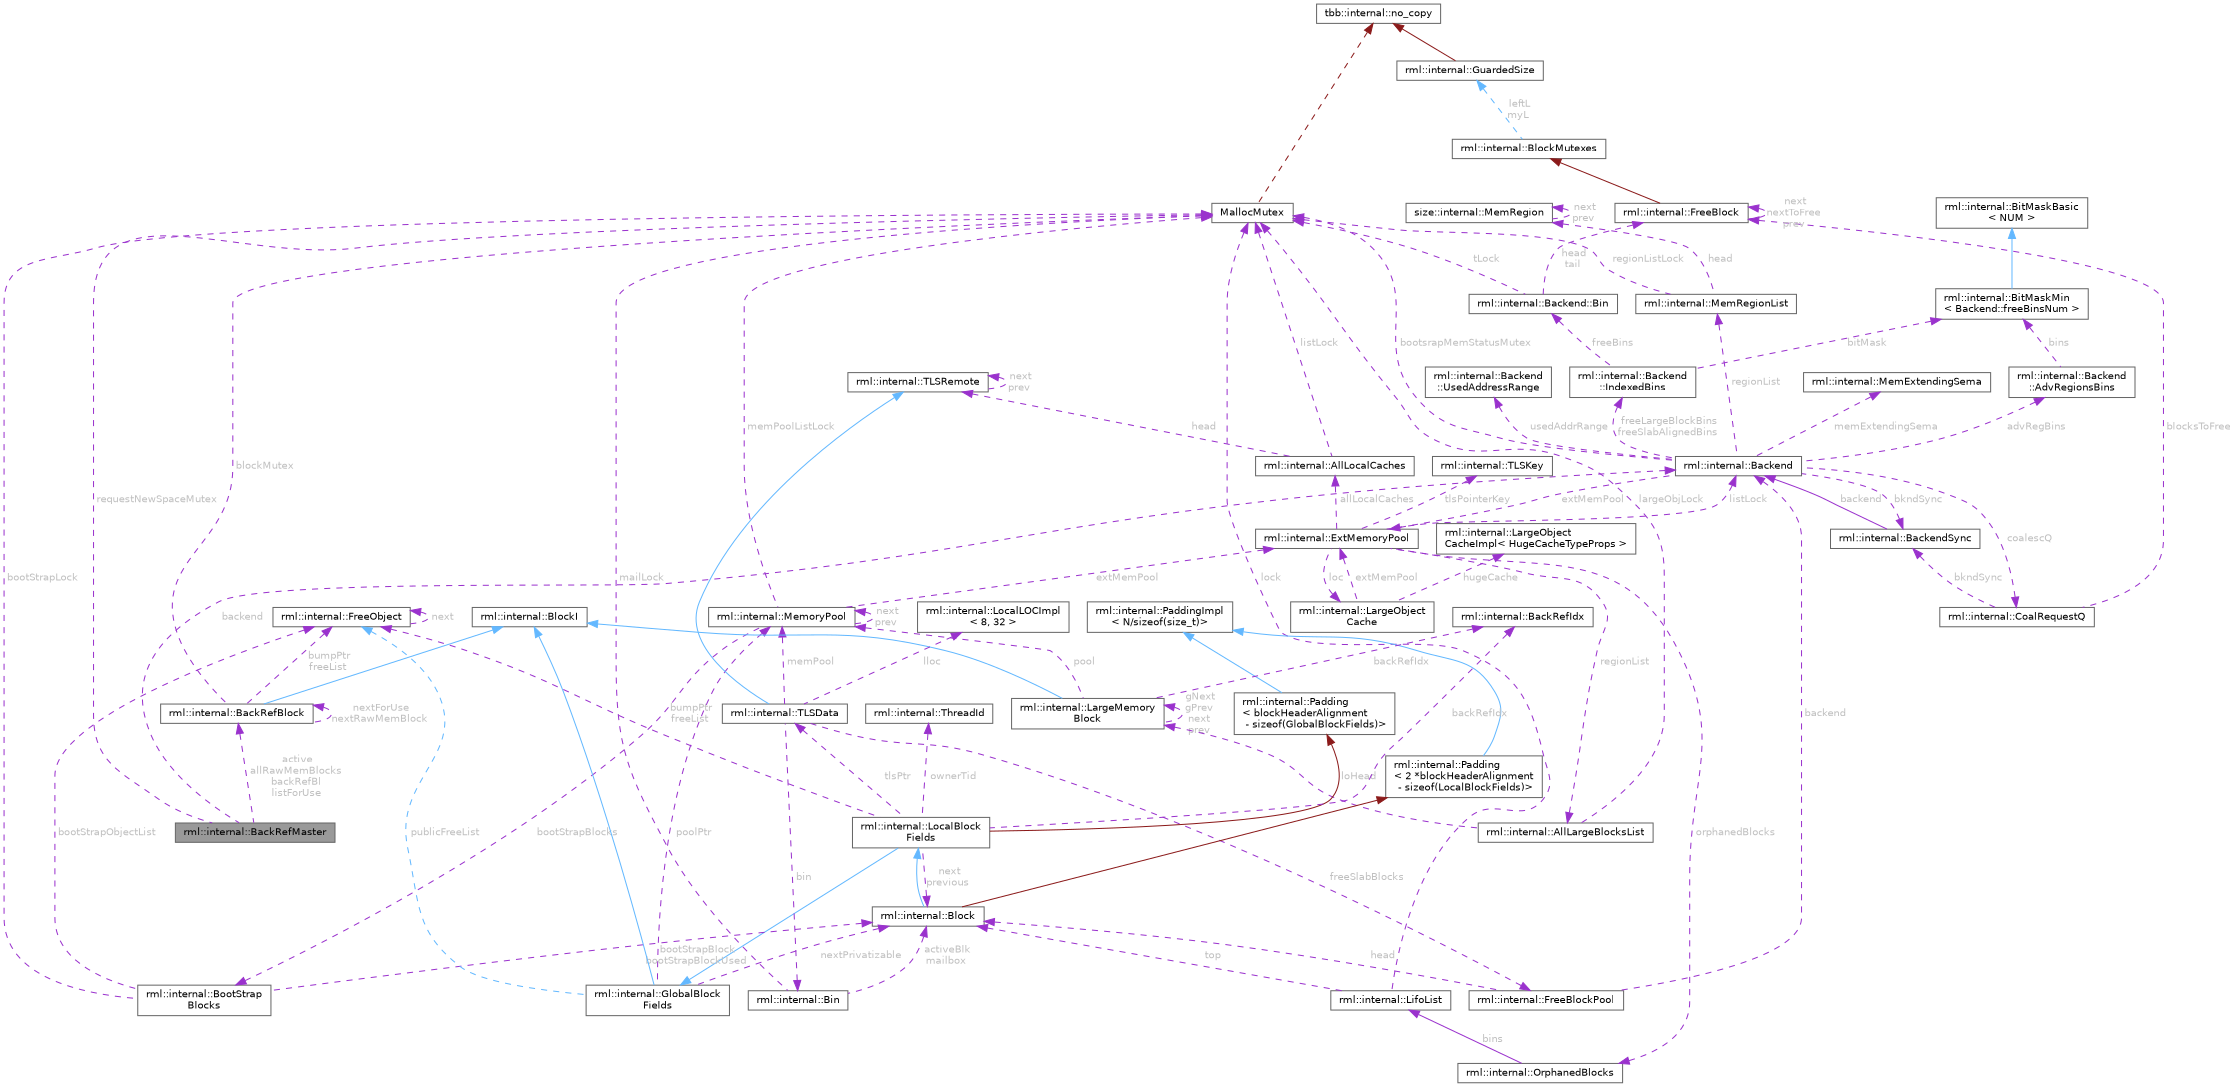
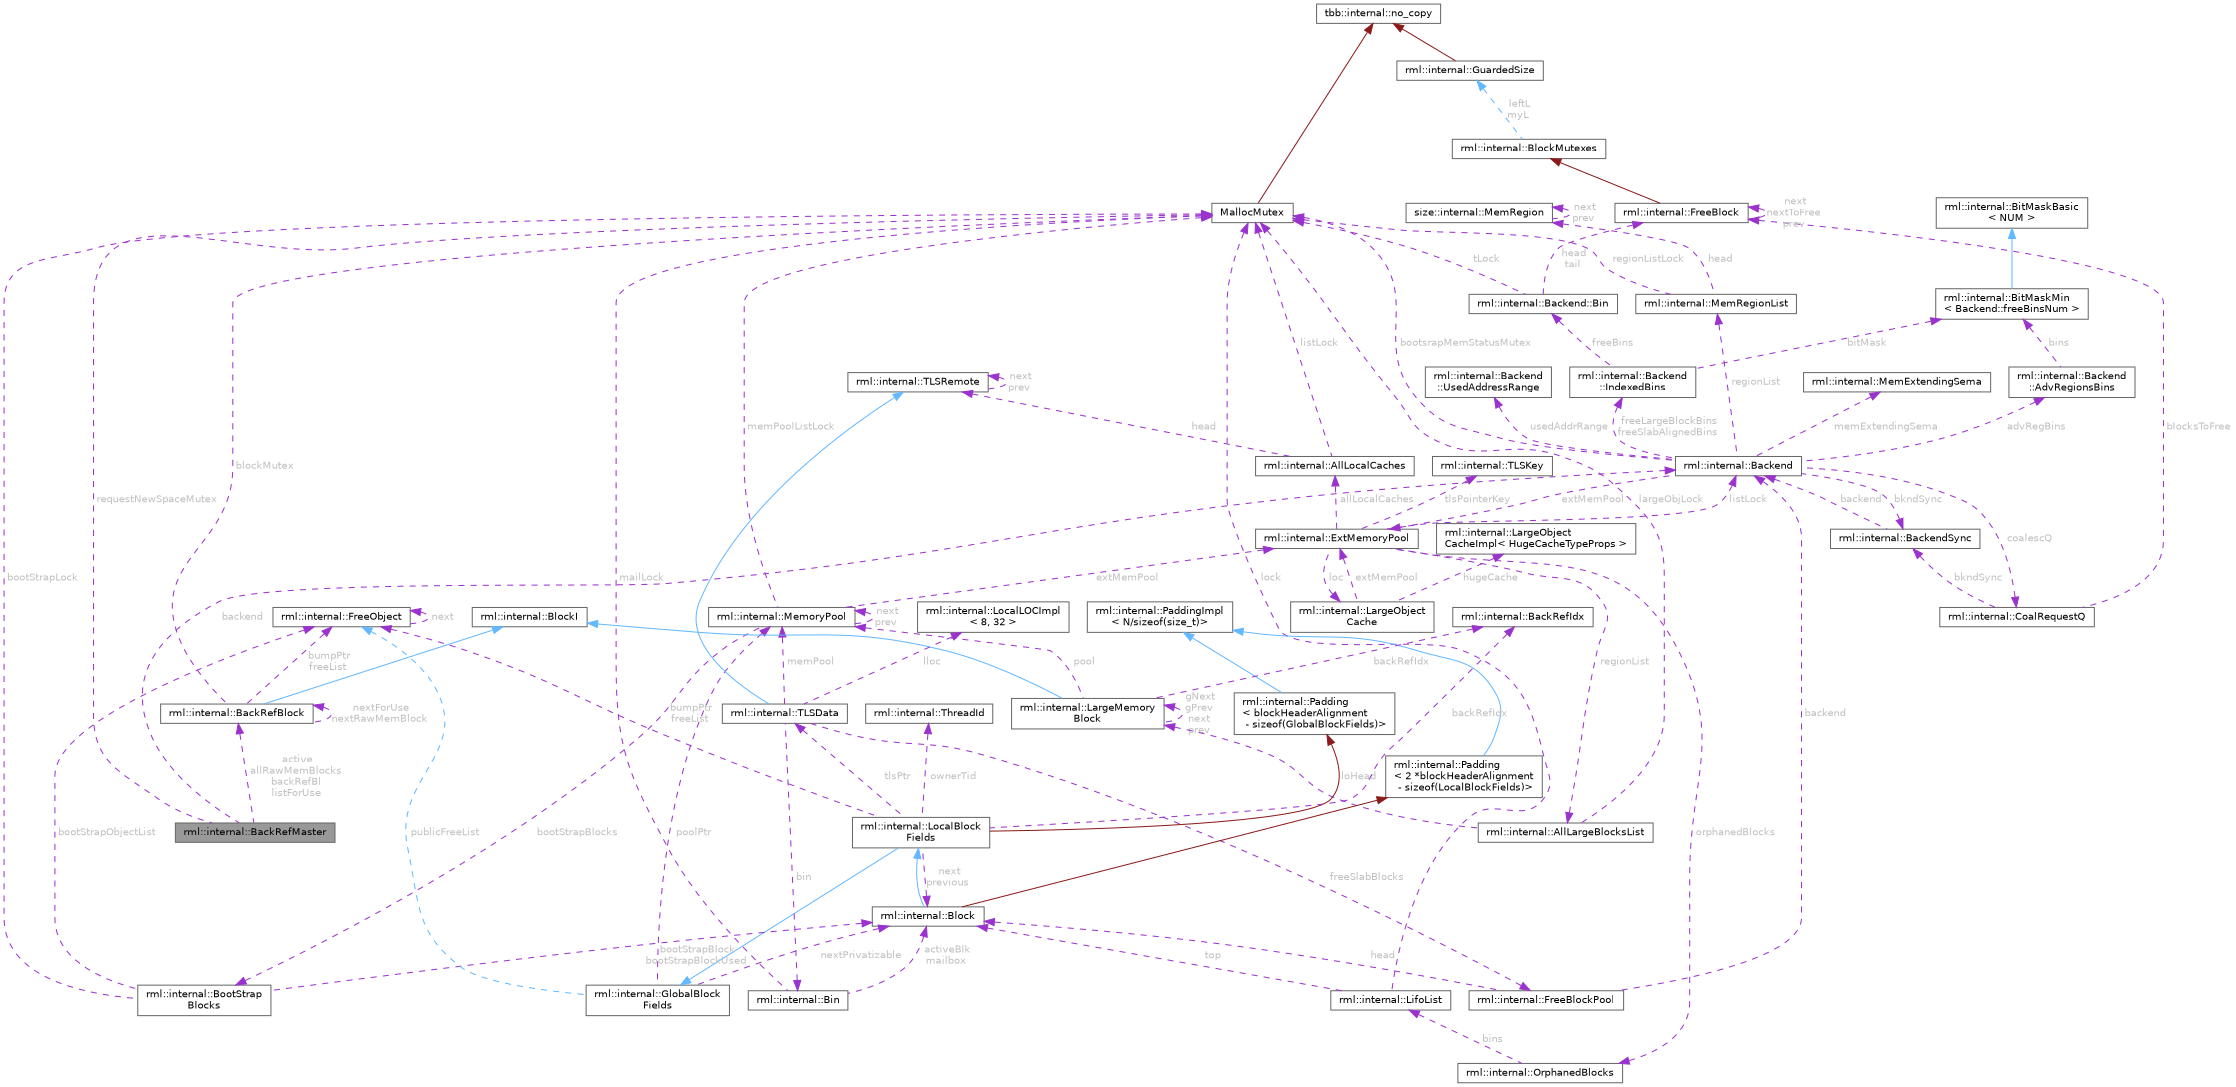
(1313, 118) -> (1313, 118)
(1831, 503) -> (1831, 503)
(603, 808) -> none
(1470, 1039) -> (1470, 1039)
